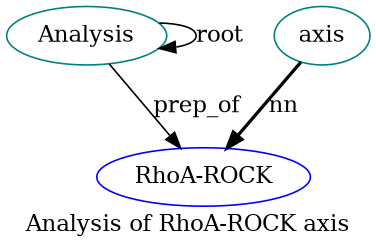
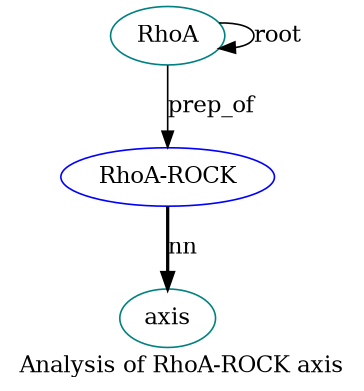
(87, 36) -> (168, 36)
(269, 99) -> (168, 239)
